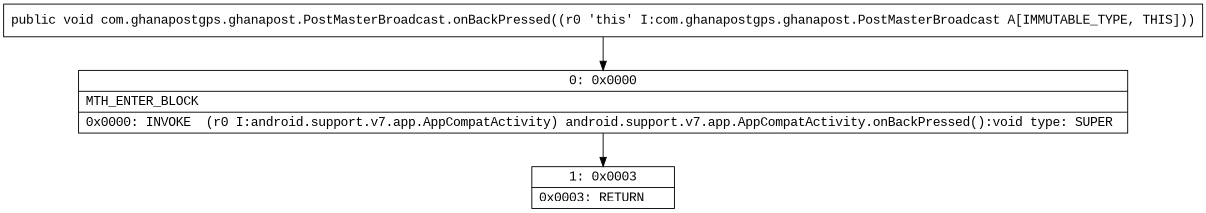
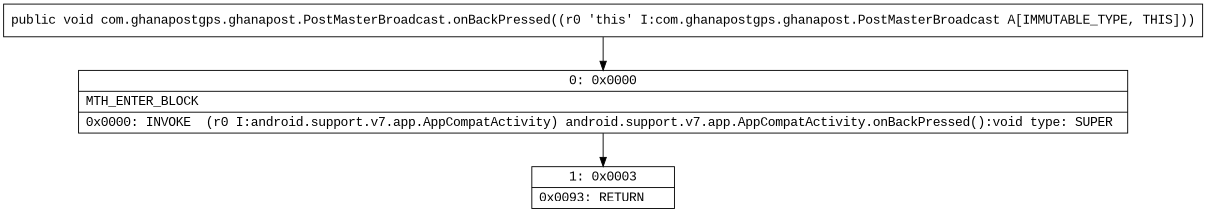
(603, 198) -> (603, 198)
